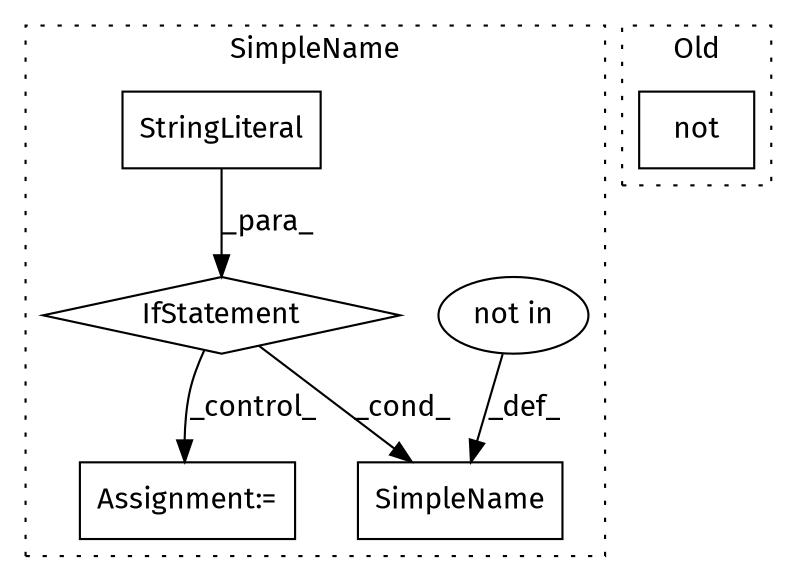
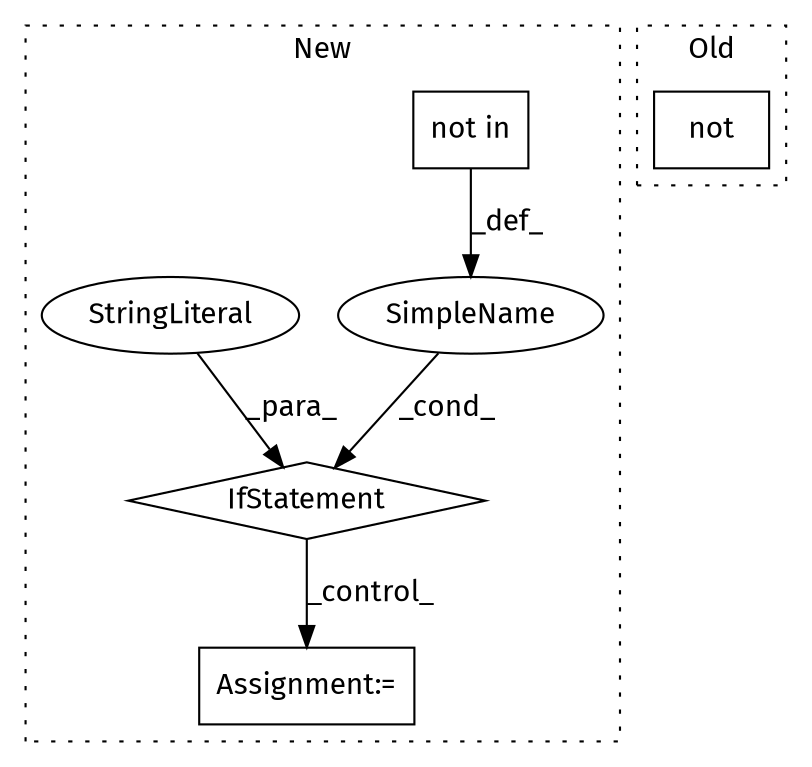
(315, 50) -> (323, 50)
(222, 130) -> (170, 315)
(513, 315) -> (471, 130)
(327, 397) -> (394, 402)
(460, 501) -> (471, 315)
